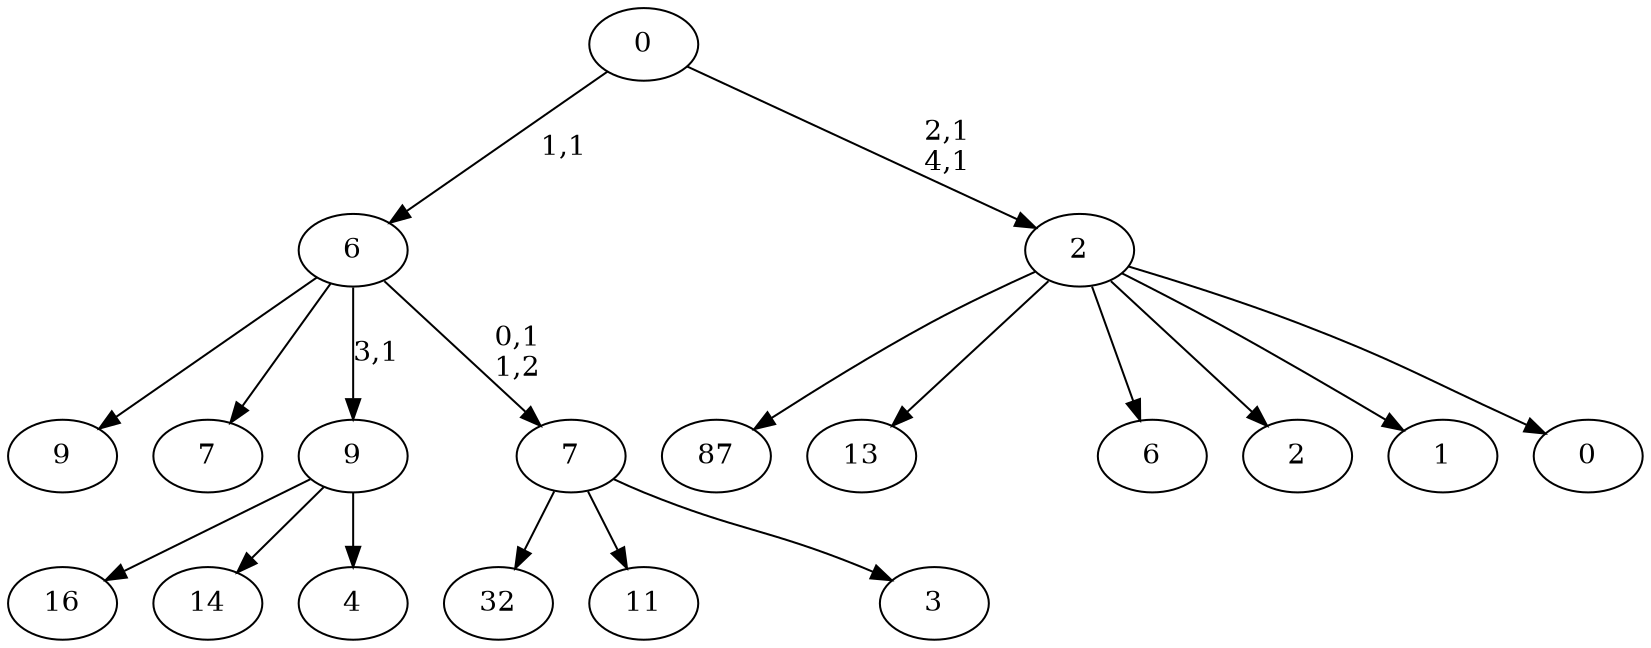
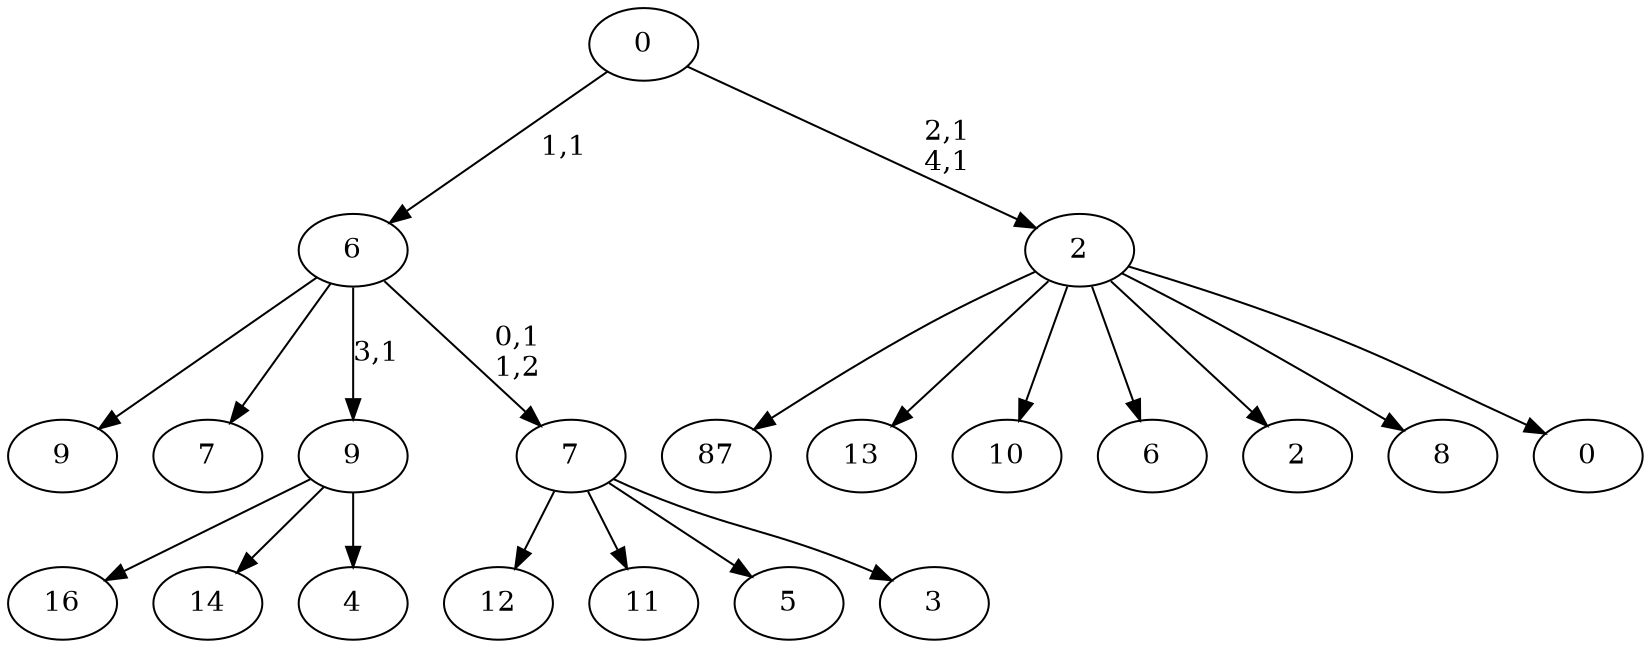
none -> (1007, 456)
(1443, 456) -> (1443, 456)
(498, 603) -> (498, 603)
none -> (789, 603)
